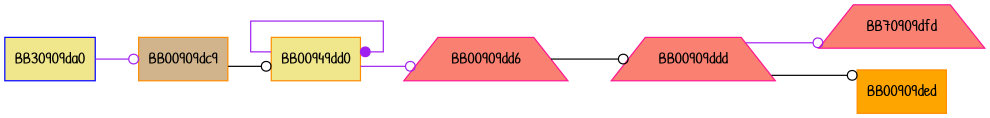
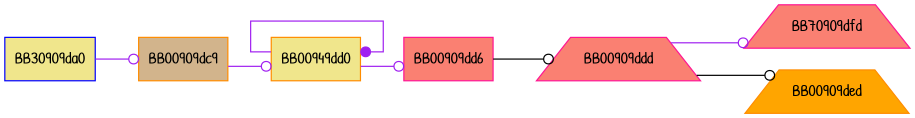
(486, 59) -> (448, 59)
(245, 66) -> (245, 66)
(902, 92) -> (827, 92)
